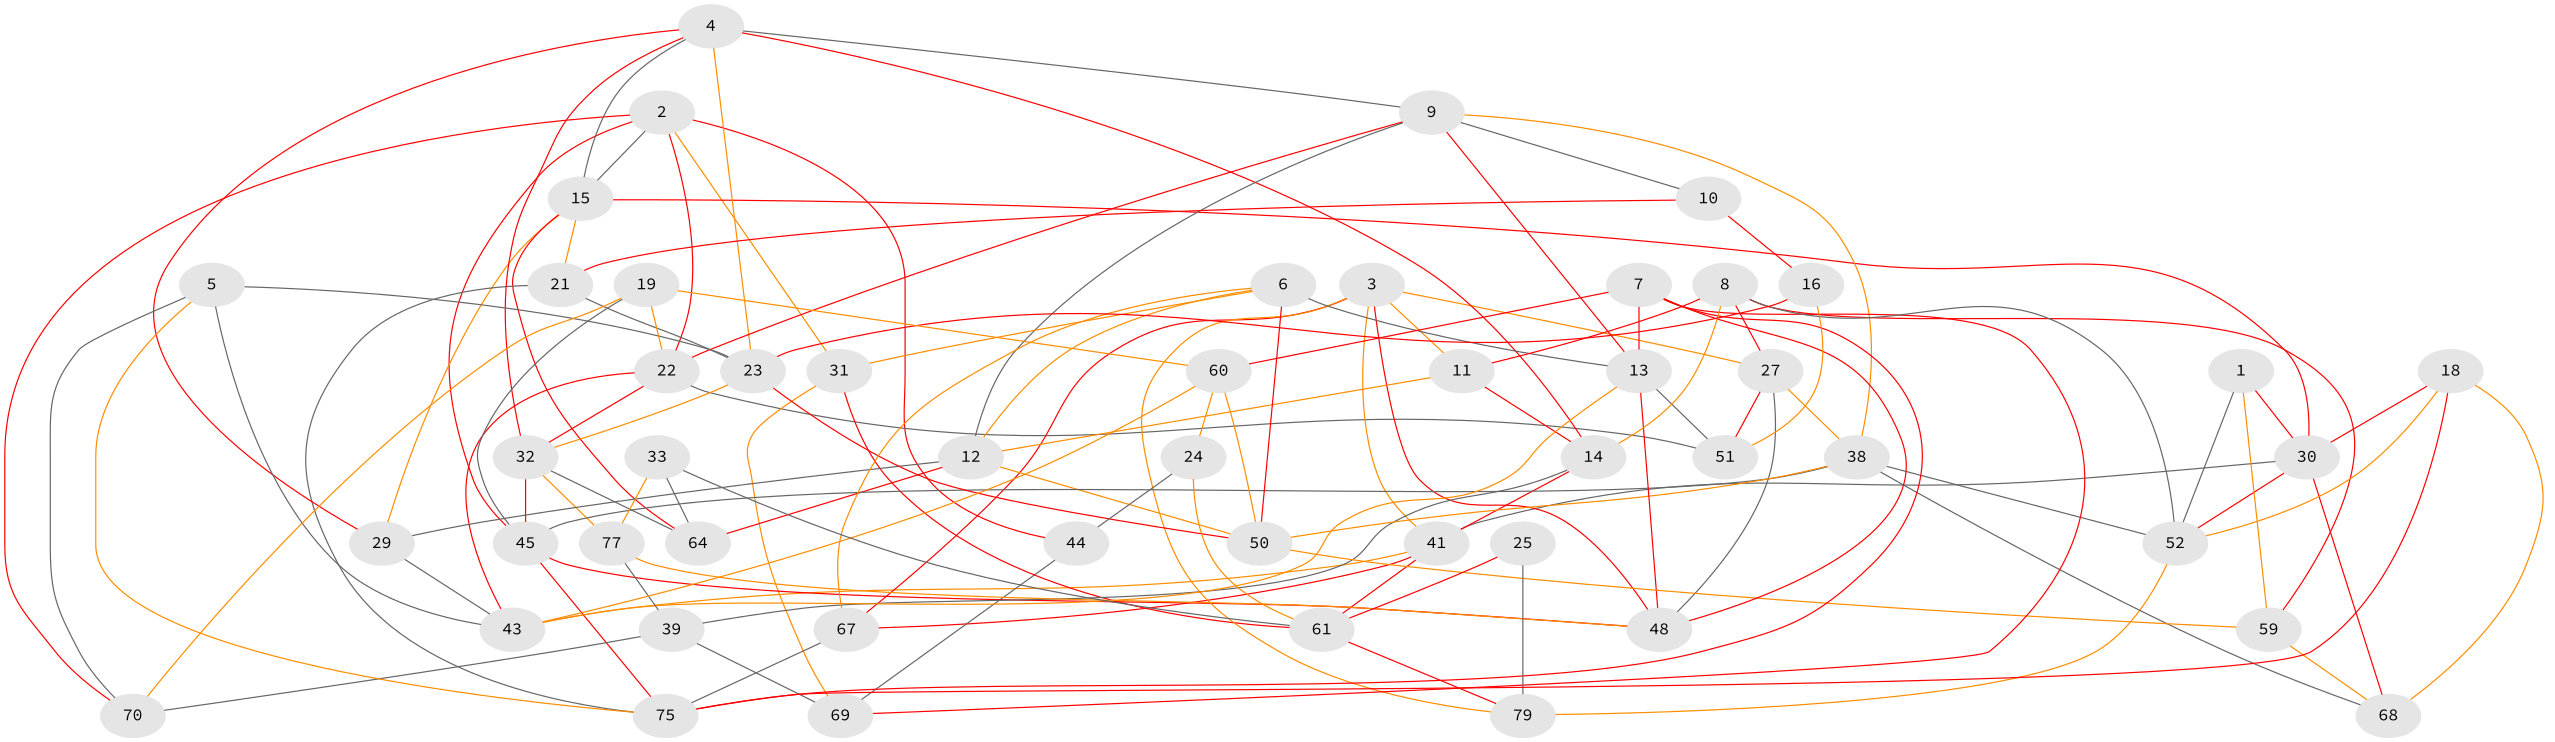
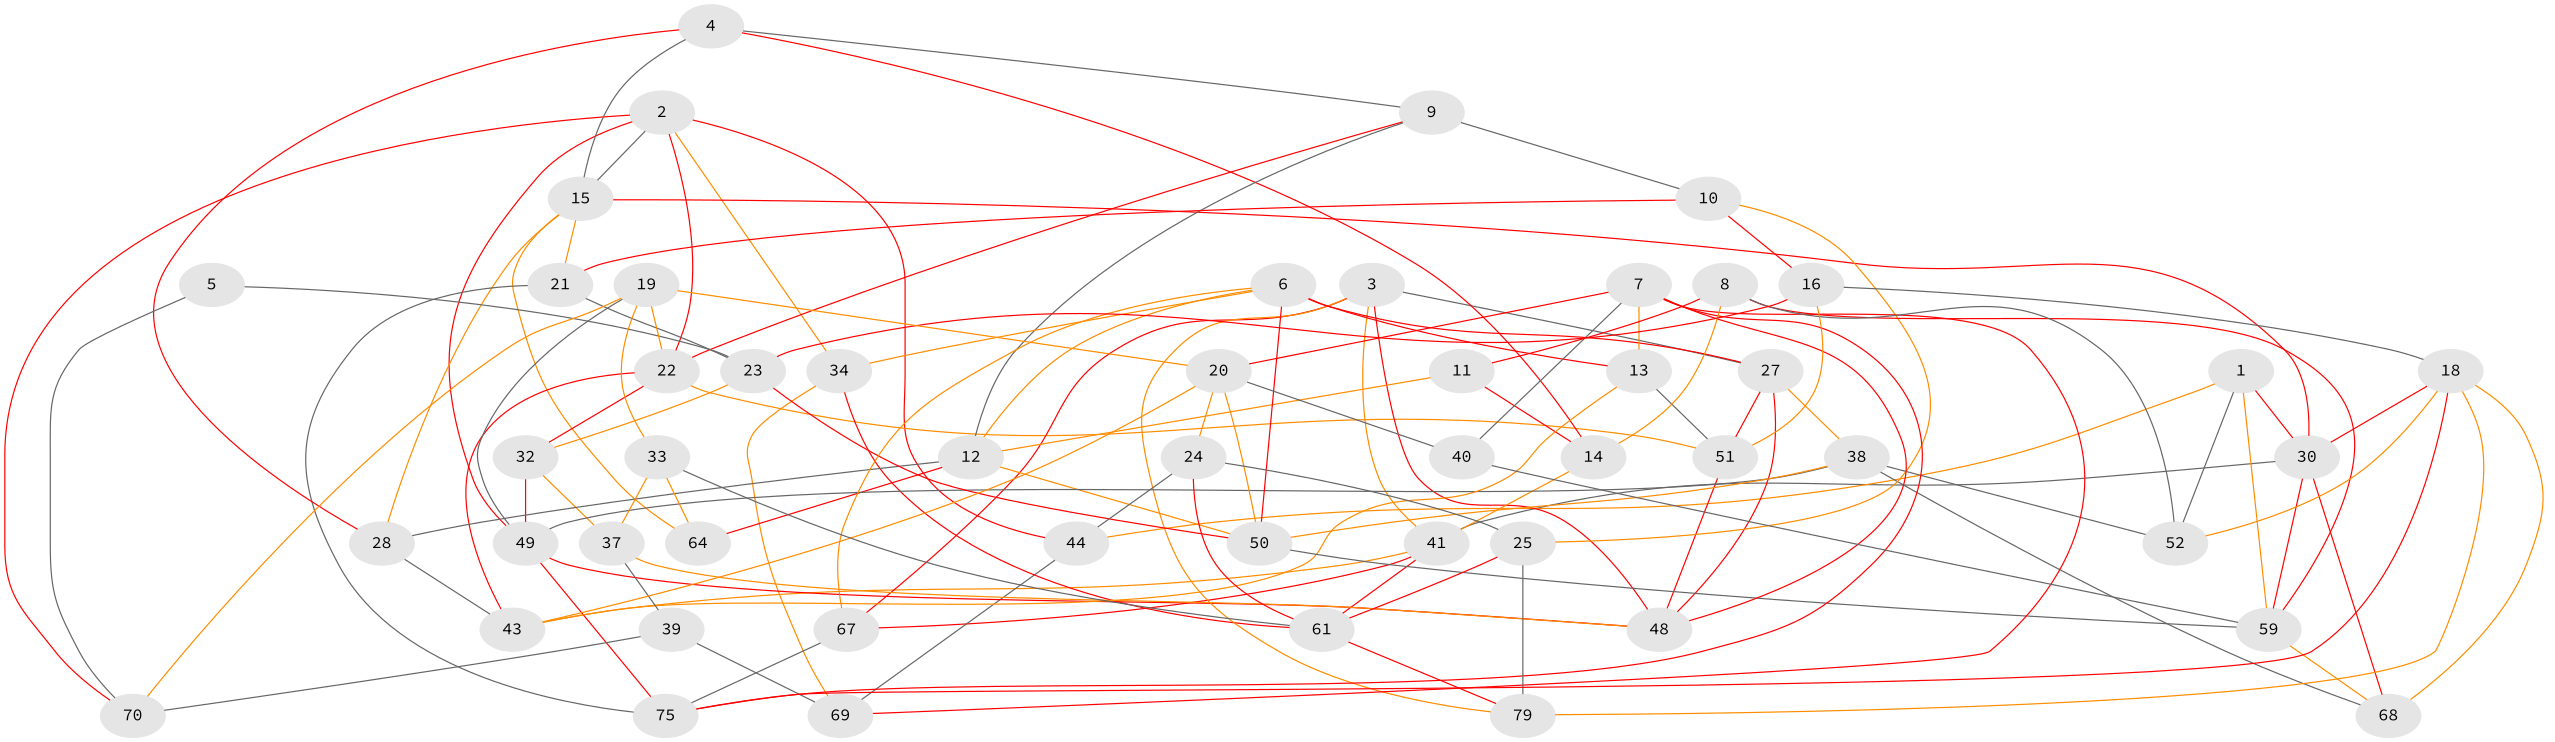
(1760, 181) -> none
(731, 191) -> none
(521, 214) -> none
(1536, 242) -> none
none -> (2135, 310)
(1409, 321) -> none
(1397, 326) -> (1456, 339)
(1572, 326) -> (1572, 326)
(1639, 328) -> (1639, 328)
(1753, 337) -> (1513, 334)
none -> (622, 366)
(839, 371) -> (839, 371)
(1219, 371) -> (1219, 371)
(541, 378) -> (541, 378)
(1192, 429) -> (1192, 429)
none -> (1462, 457)
none -> (1336, 484)
none -> (1879, 494)
(603, 496) -> none
(1515, 500) -> (1515, 500)
(2241, 501) -> (2288, 544)
(1650, 506) -> (1692, 543)
none -> (1640, 507)
(683, 511) -> (683, 511)
(296, 513) -> none
(1753, 514) -> (1753, 514)
(382, 544) -> (382, 544)
(526, 544) -> (526, 544)
(612, 544) -> (612, 544)
(1364, 550) -> none
(1218, 567) -> (1218, 567)
(1739, 597) -> (1739, 597)
(212, 636) -> none
(1885, 697) -> (2133, 698)
